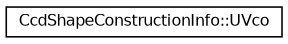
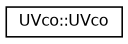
(144, 22) -> (64, 22)
